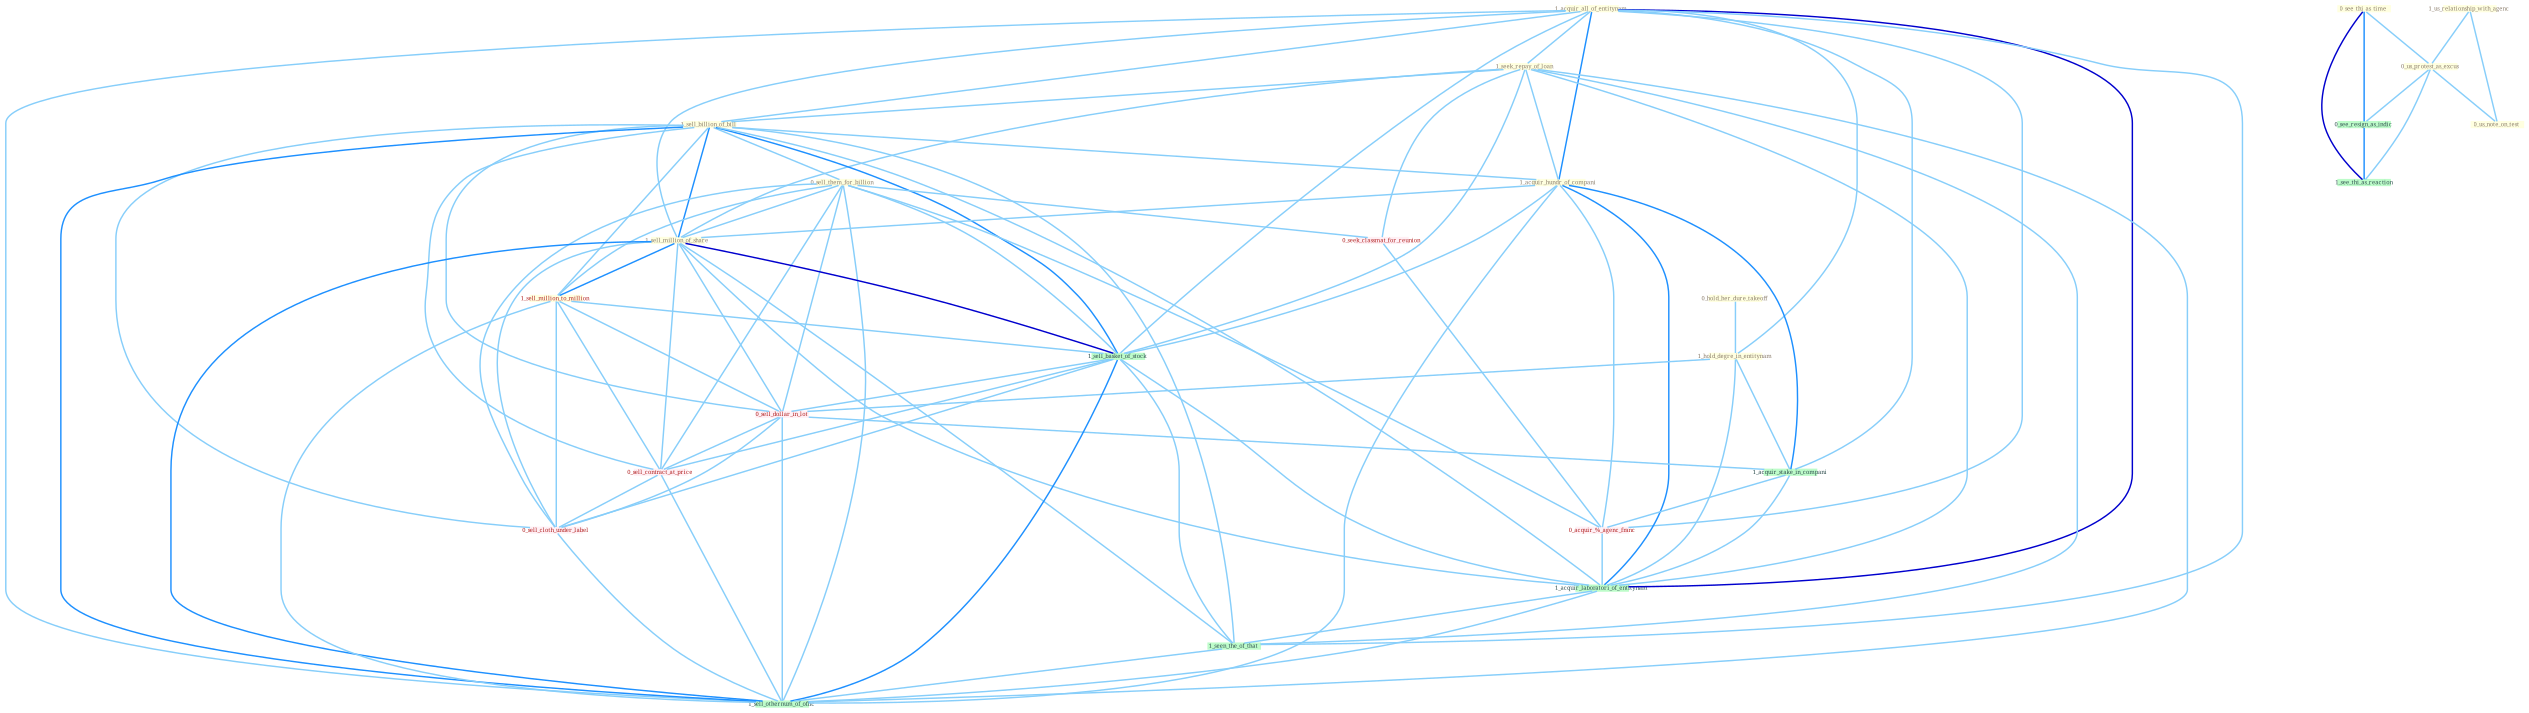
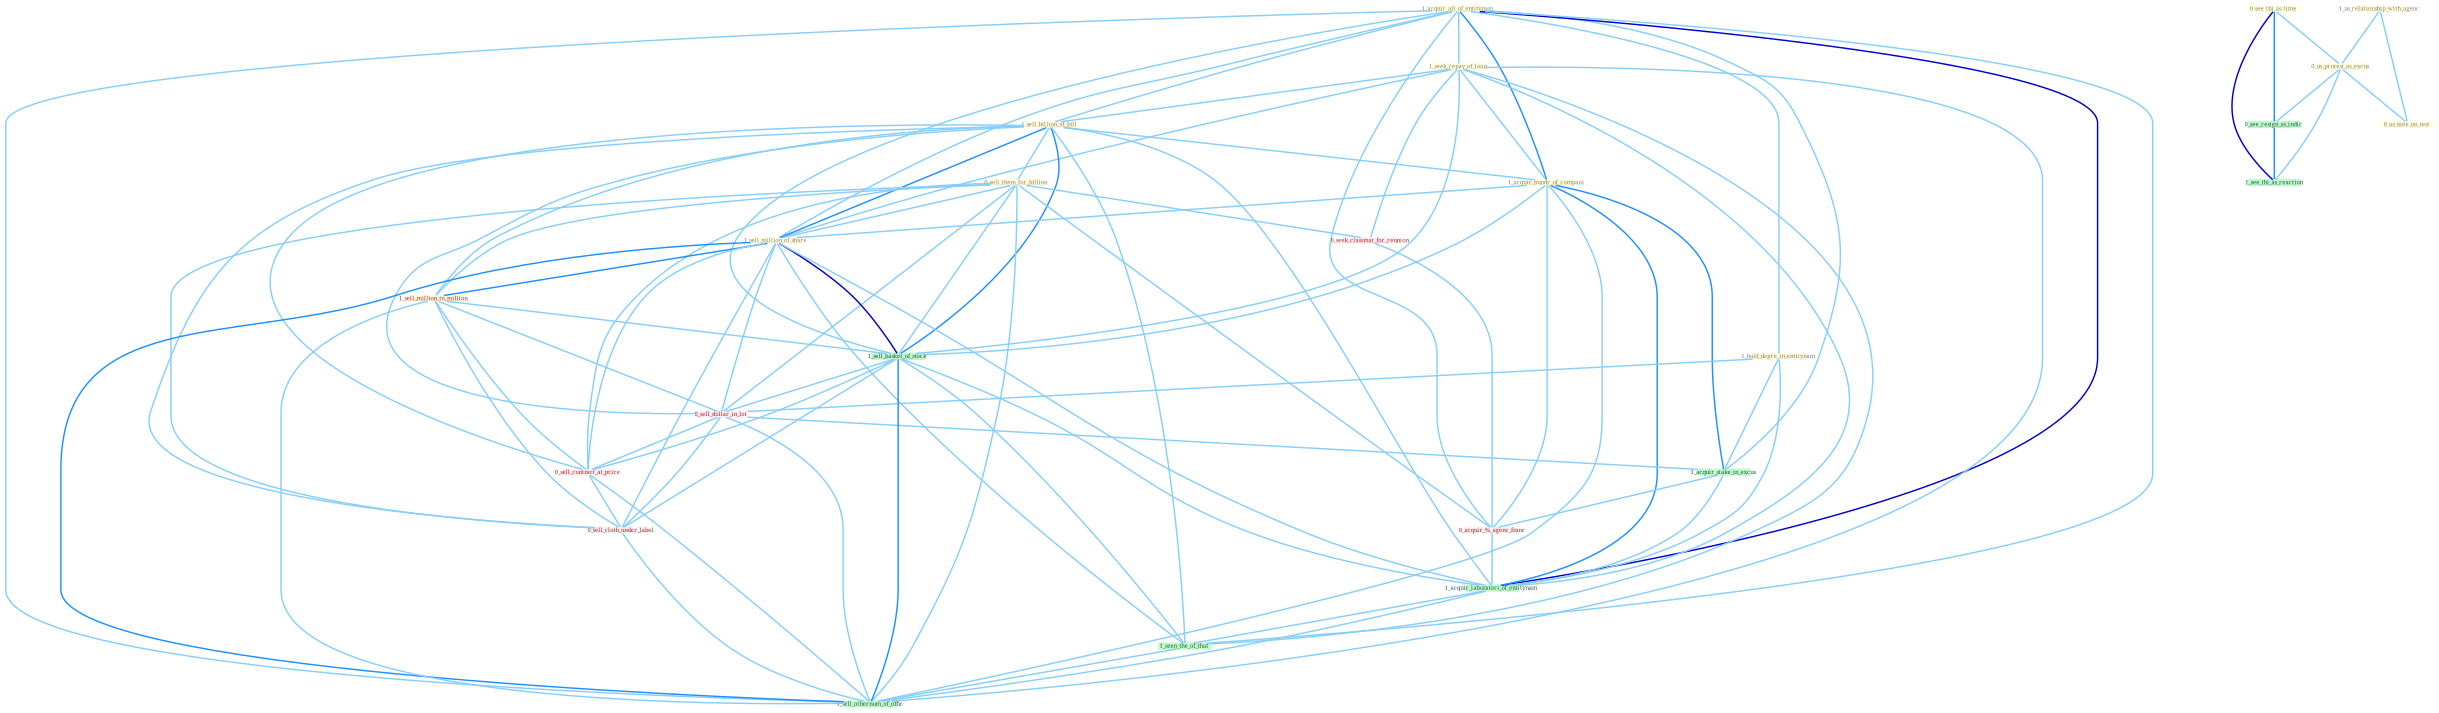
(1735, 298) -> none
(61, 444) -> none
(1790, 472) -> (1724, 472)
